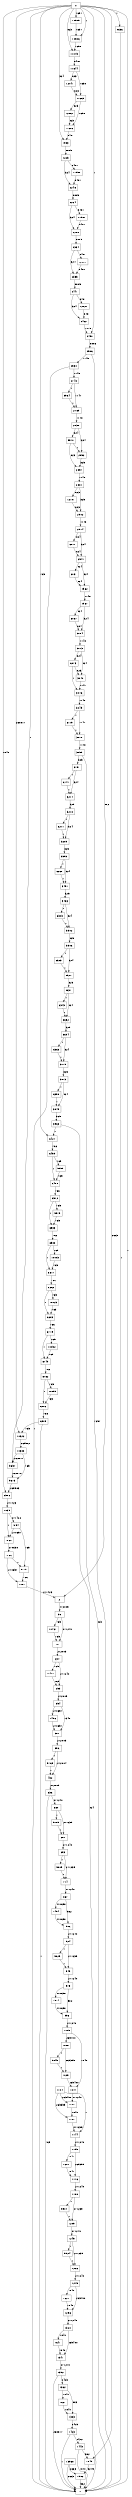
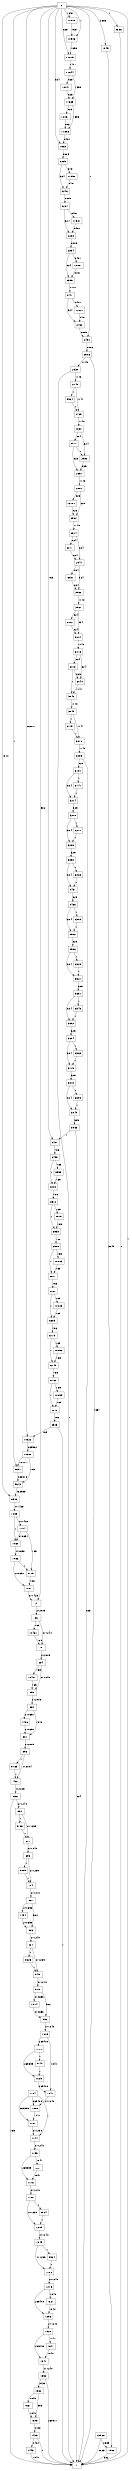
(84, 2453) -> none
